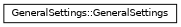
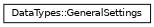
(90, 14) -> (77, 14)
